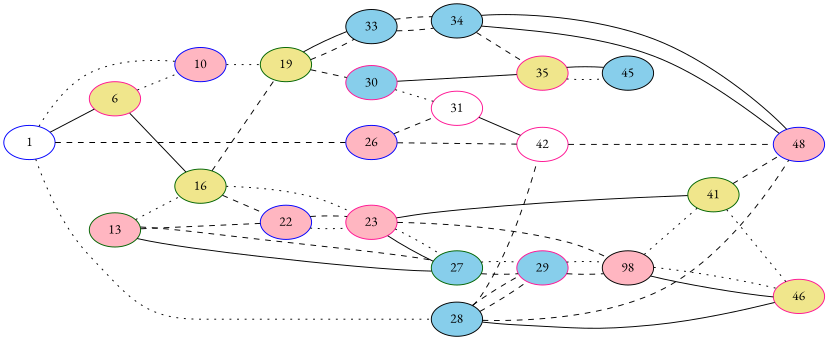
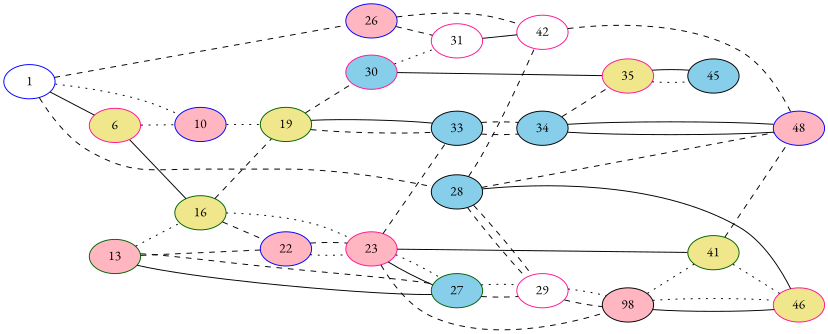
none -> (413, 191)
(542, 268) -> (542, 291)
(194, 319) -> (223, 169)
